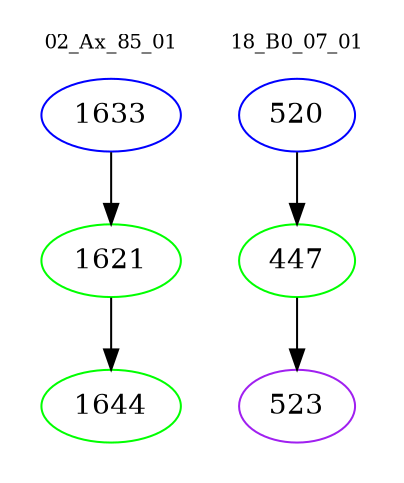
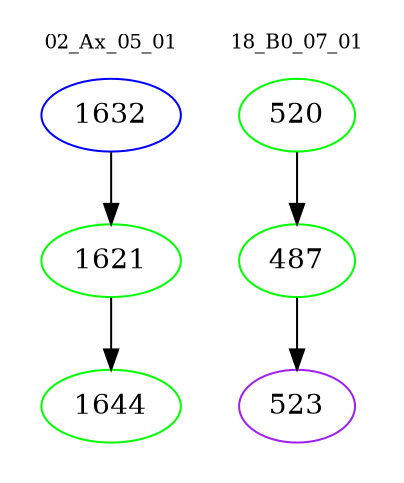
(111, 43) -> (111, 43)
(111, 115) -> (111, 115)
(297, 115) -> (297, 115)
(297, 261) -> (297, 261)
